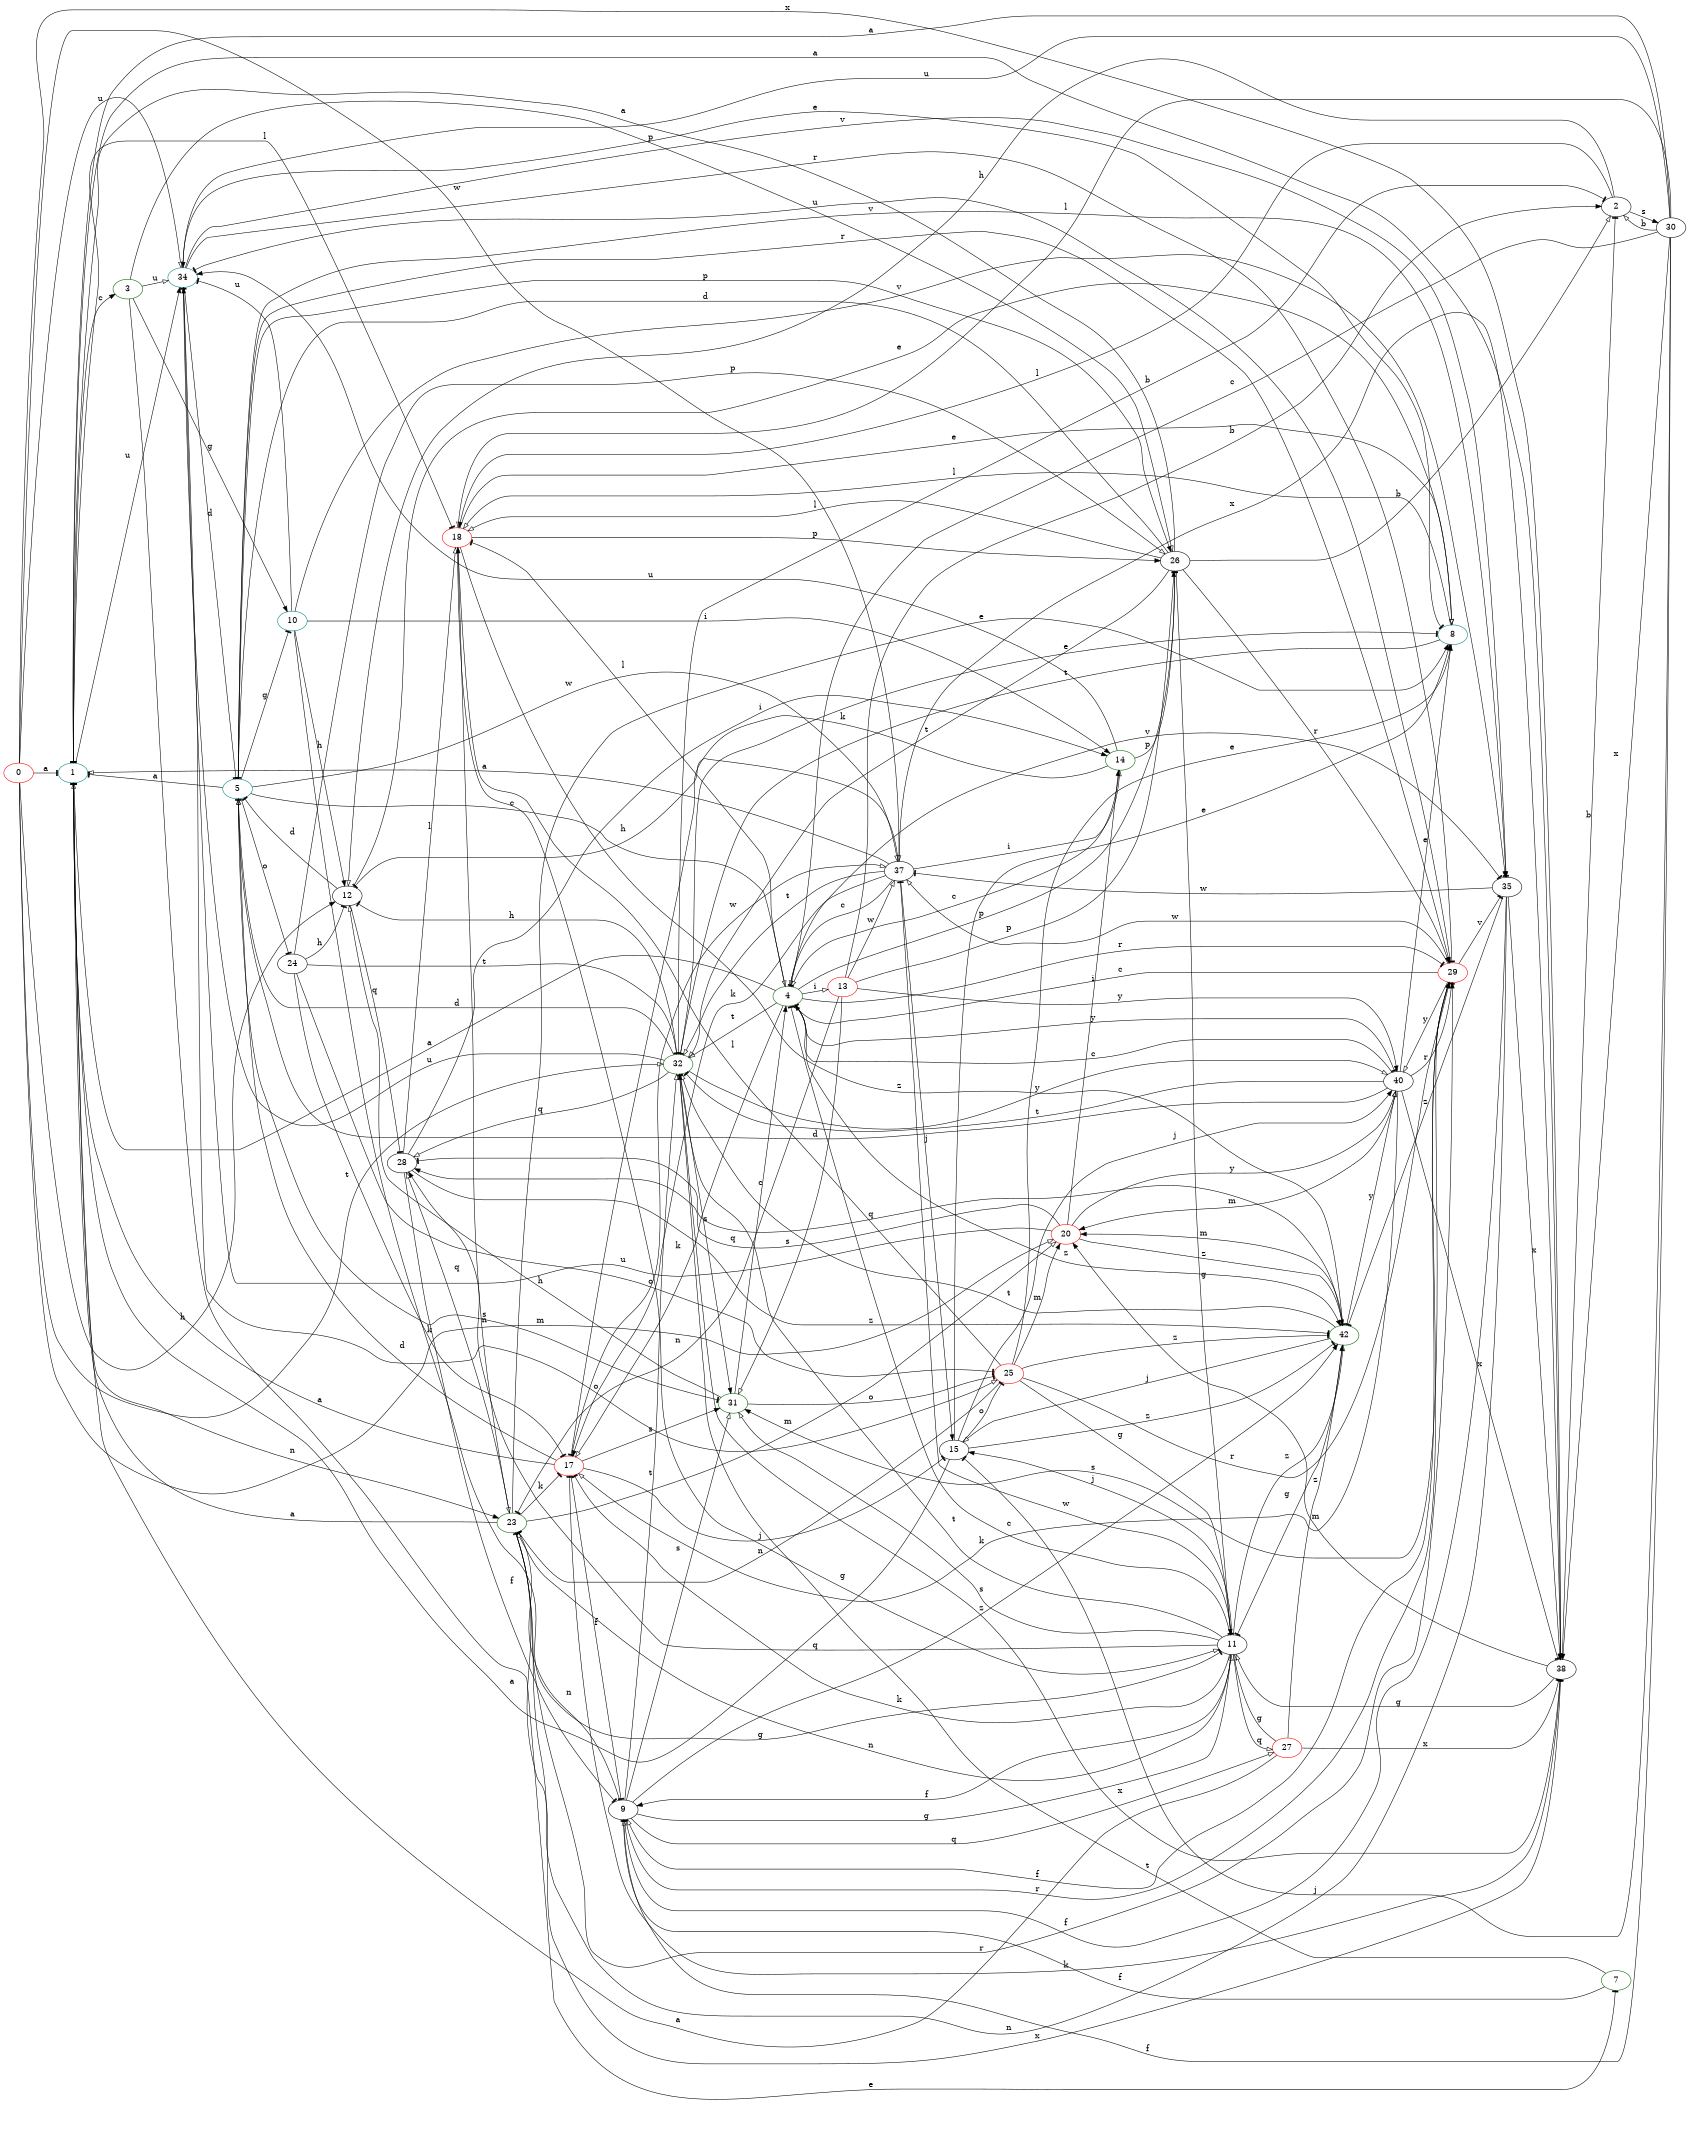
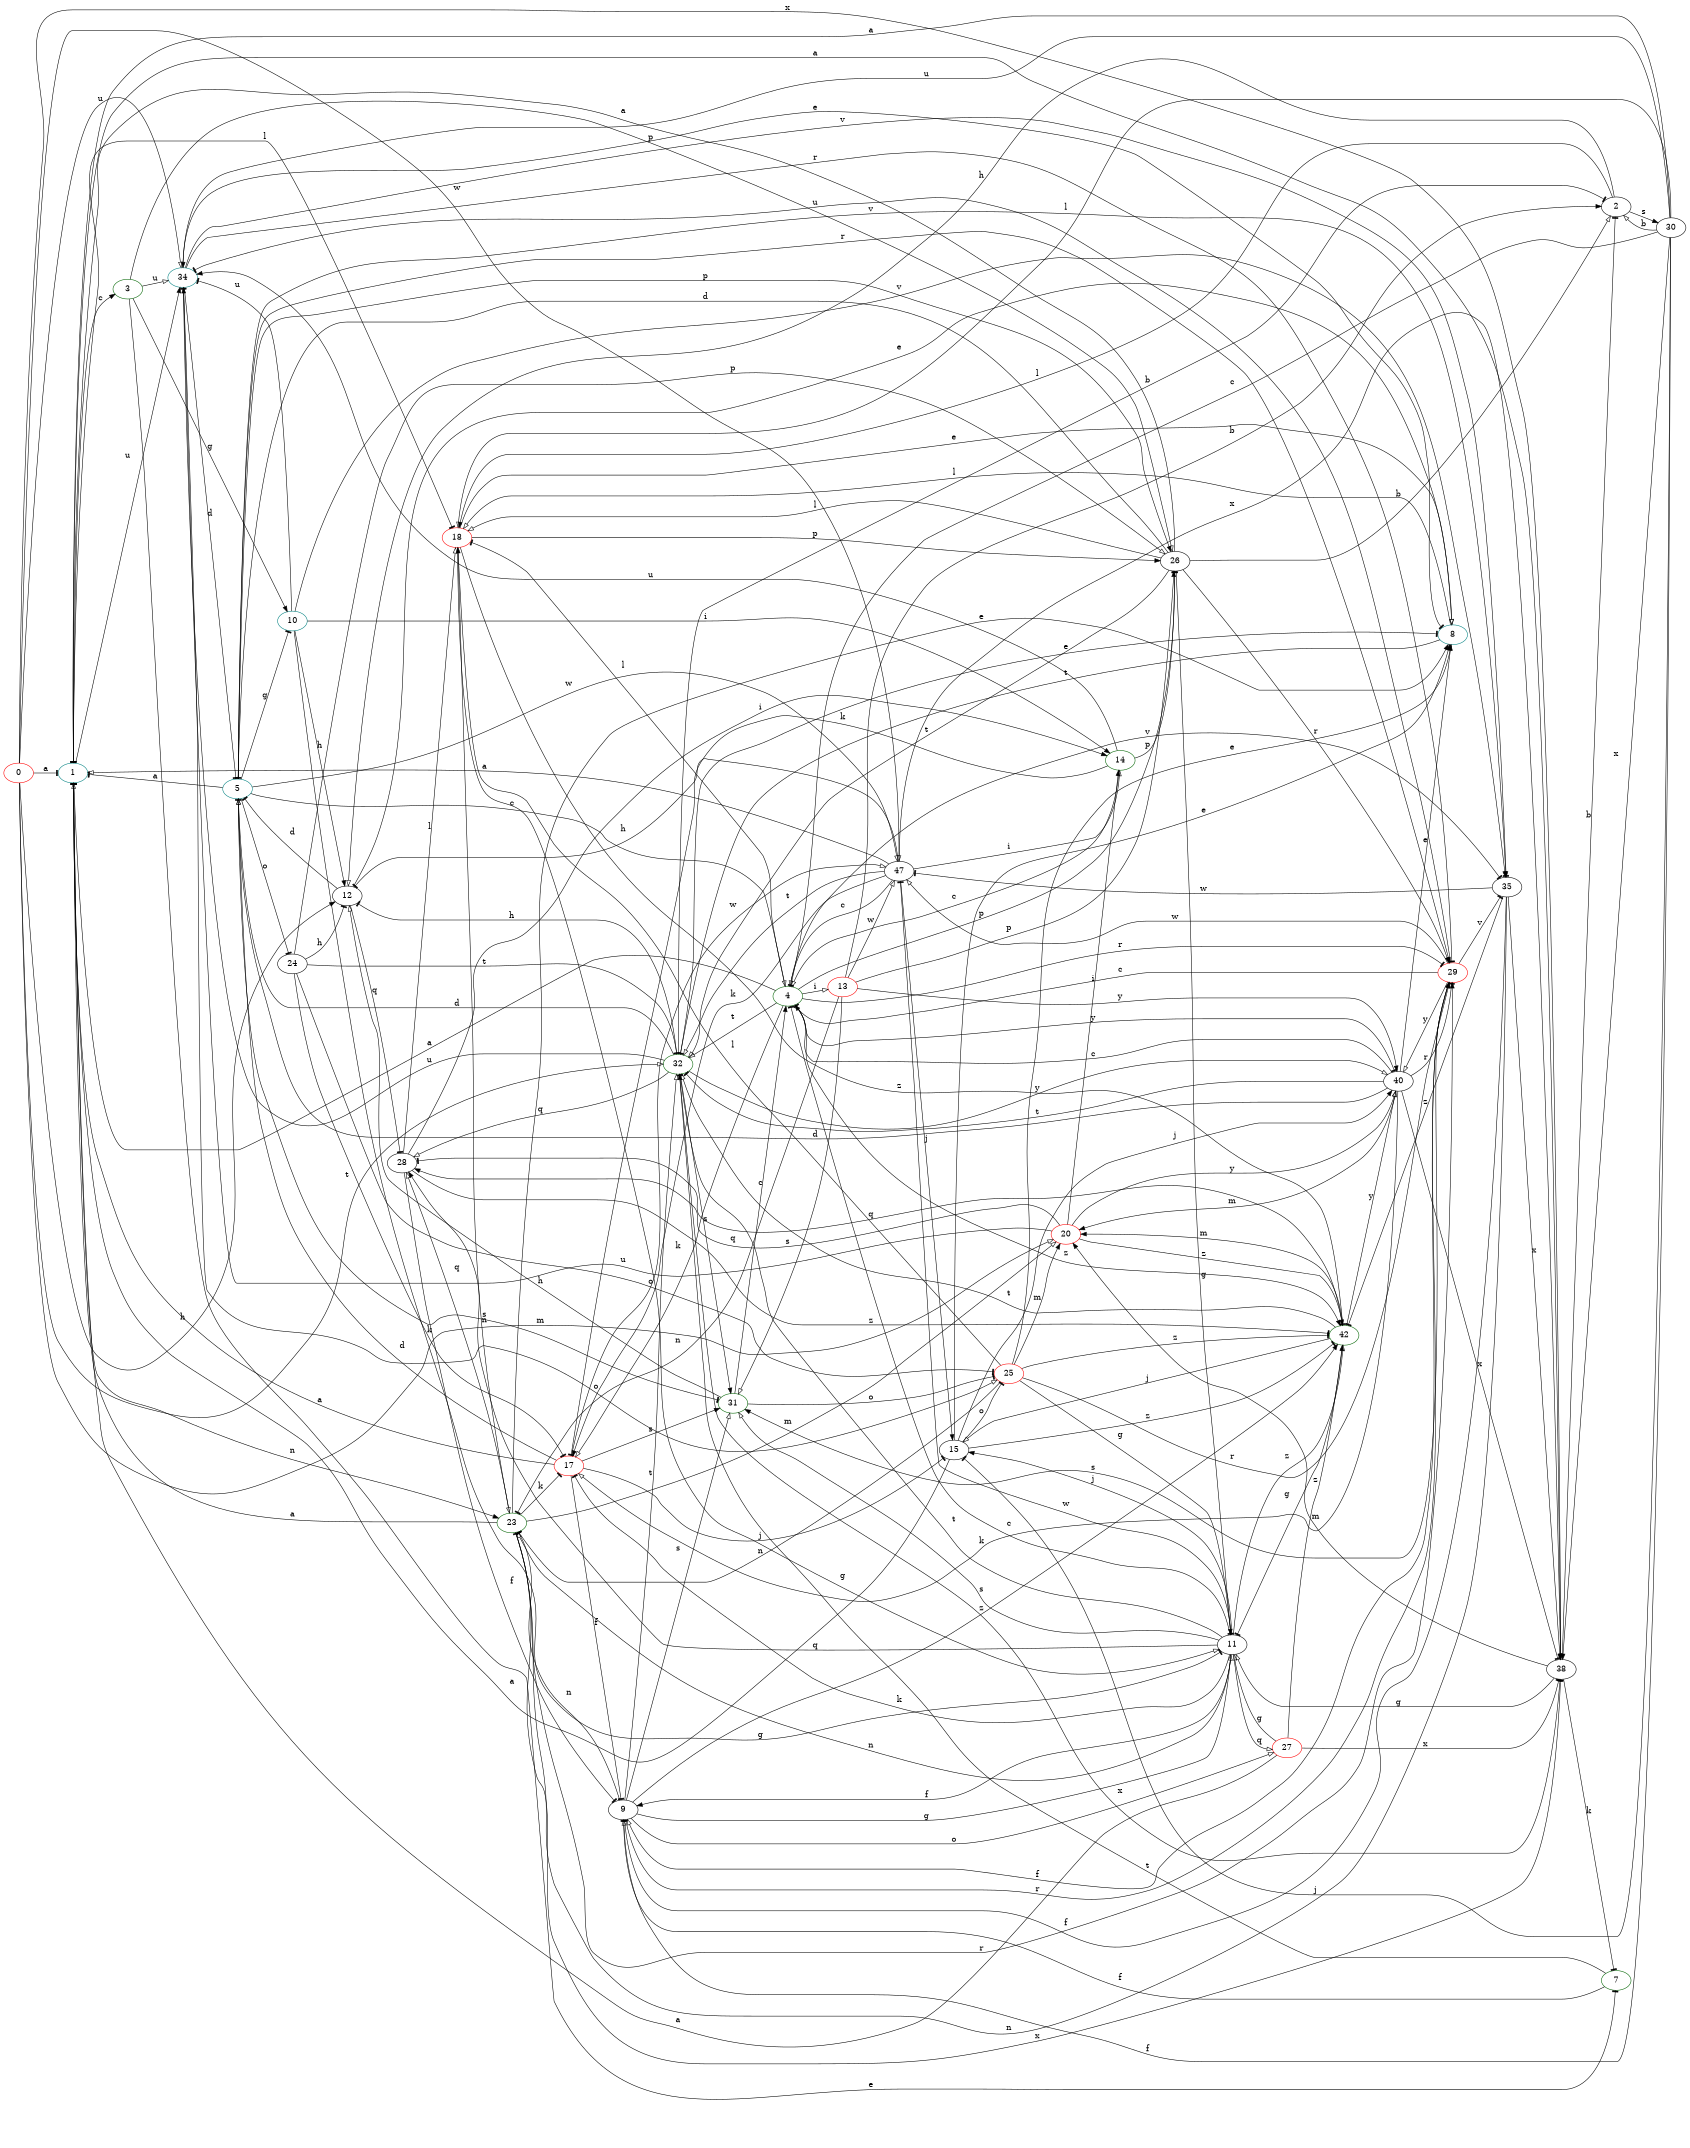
(899, 871) -> (899, 871)
(954, 1840) -> (954, 1840)
(951, 1974) -> (1589, 1824)
